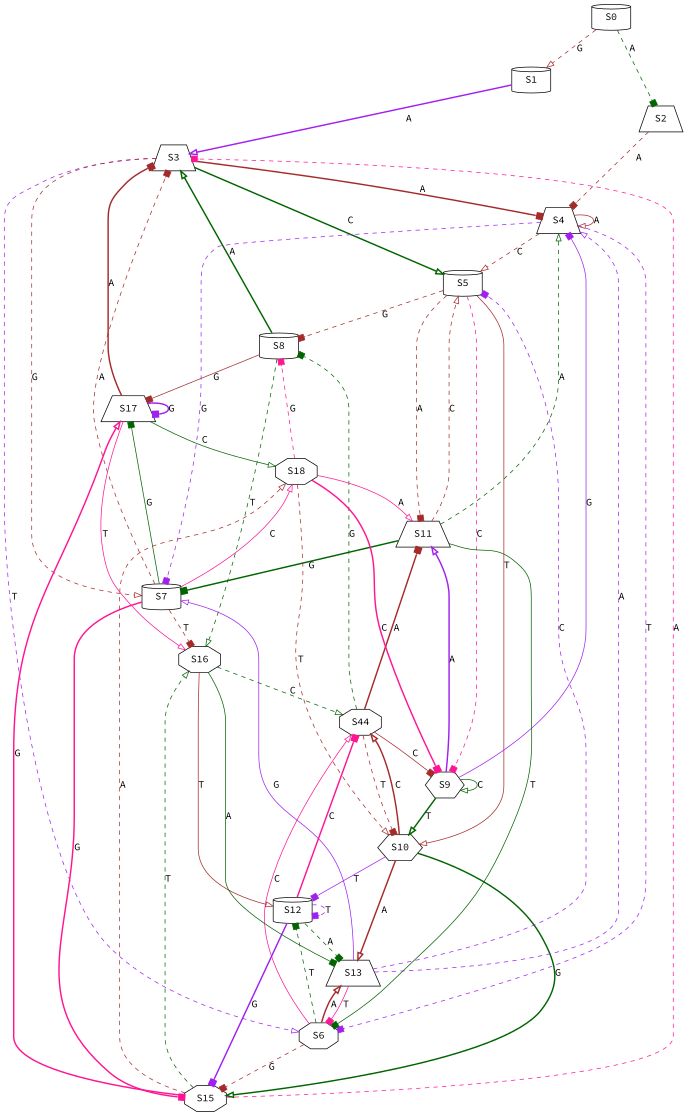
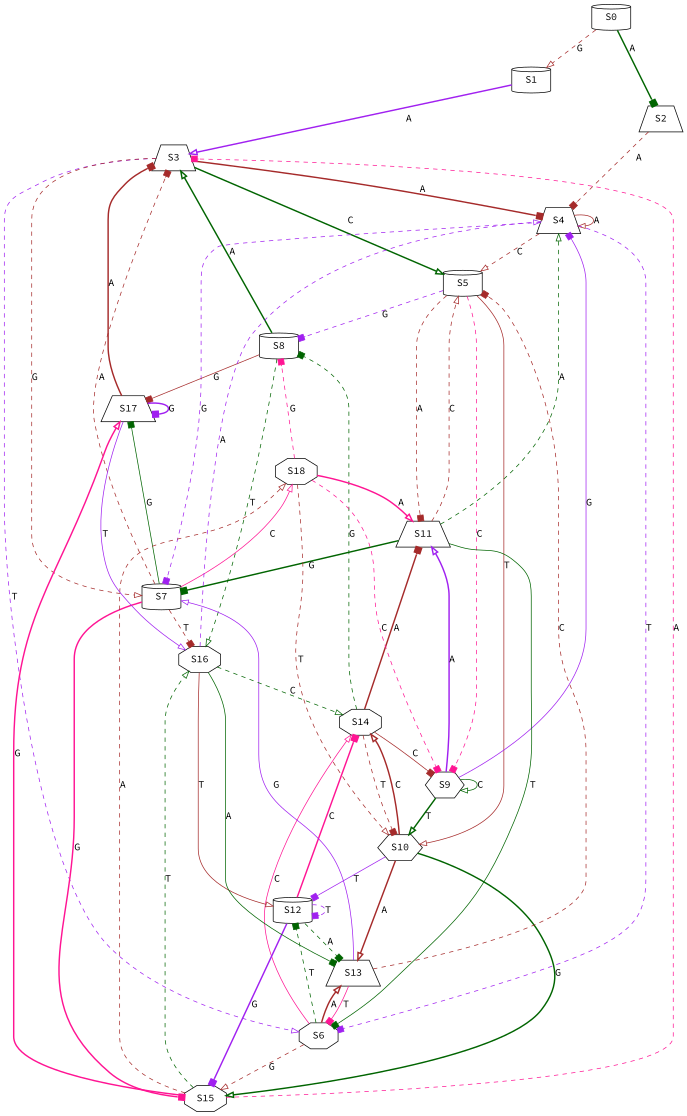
(634, 65) -> (634, 65)
(374, 313) -> (374, 313)
(208, 448) -> none
(365, 489) -> (365, 489)
(102, 548) -> (102, 548)
(377, 616) -> (377, 616)
(575, 698) -> (575, 698)
(618, 698) -> (250, 338)
(360, 722) -> (360, 722)
(265, 1065) -> (265, 1065)
